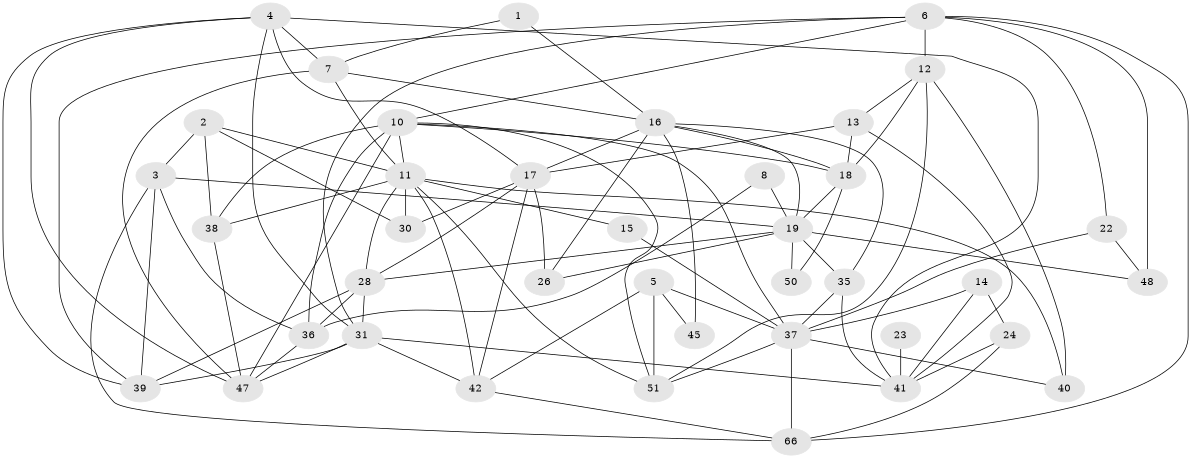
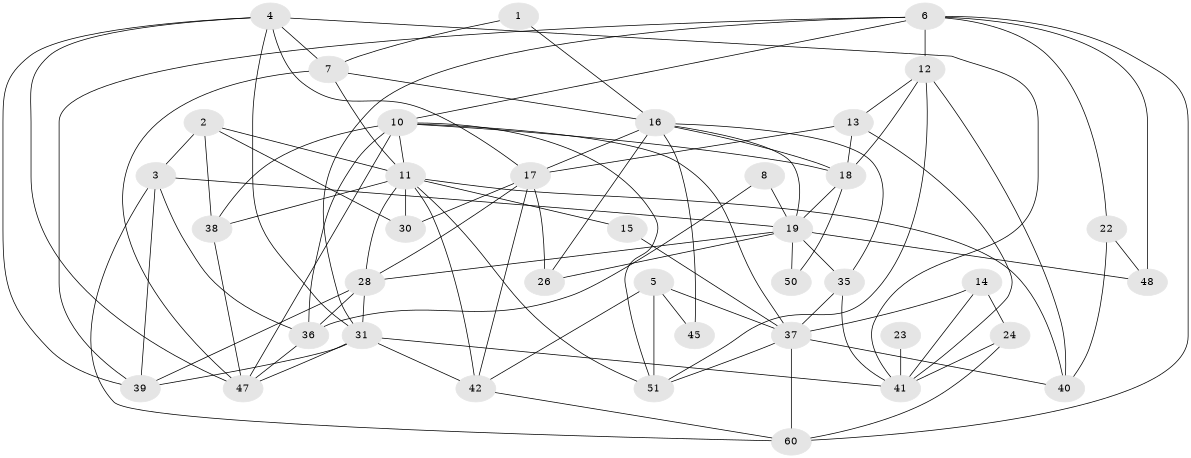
(946, 273) -> (1099, 312)
(791, 442) -> (791, 442)
